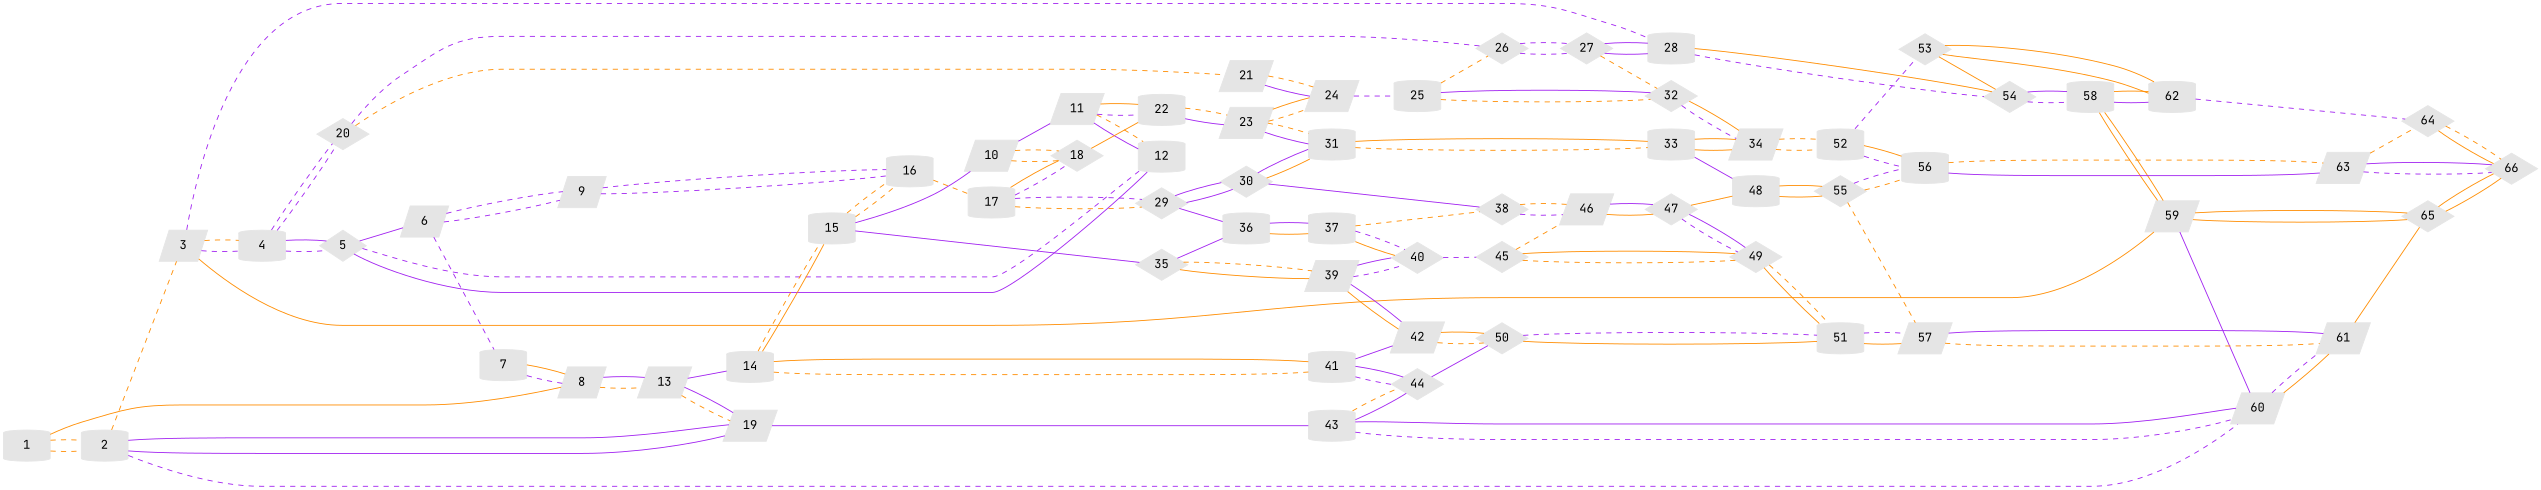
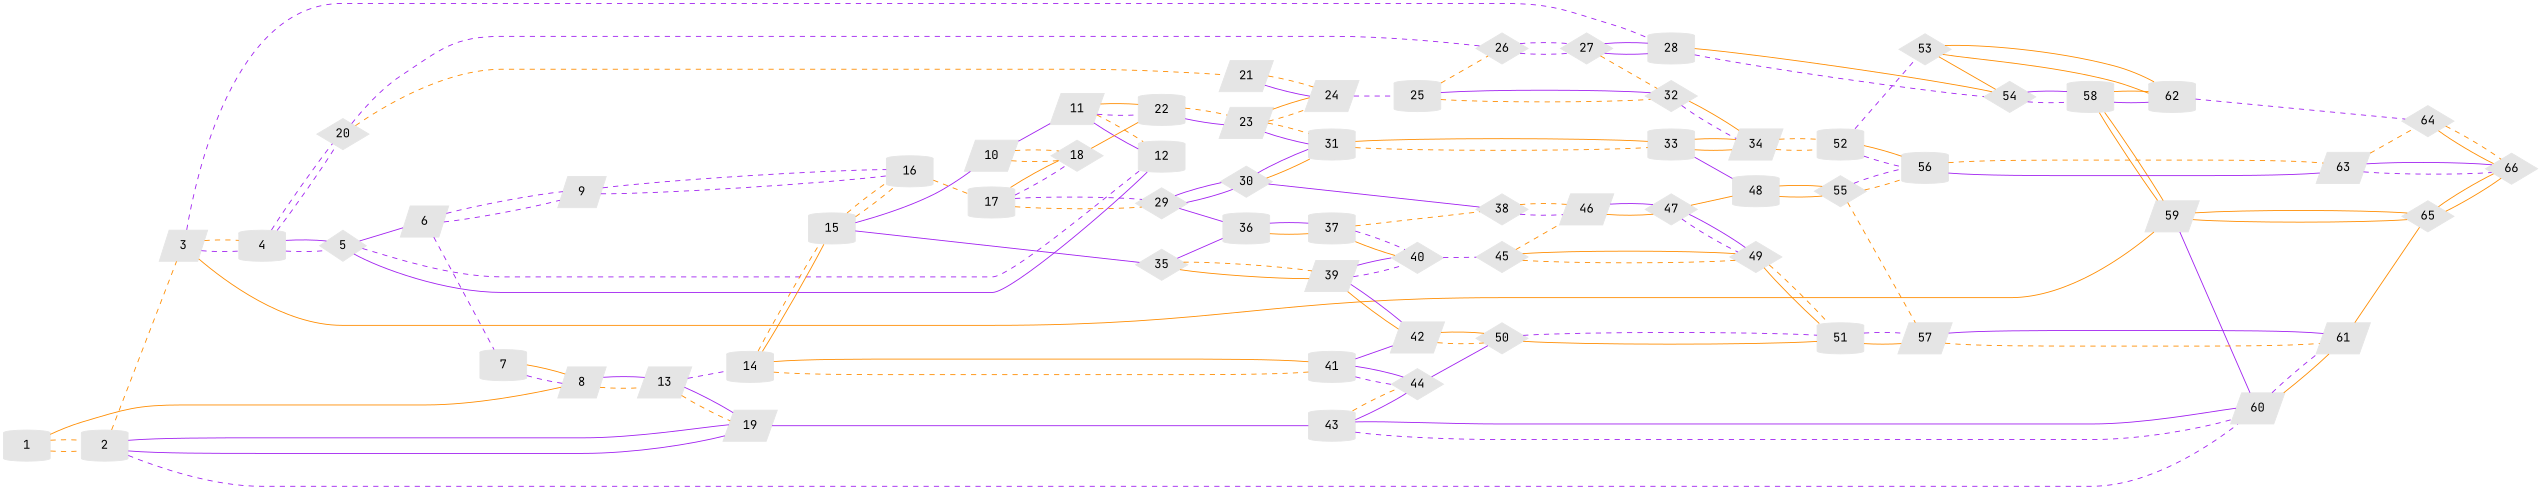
(707, 375) -> (707, 375)
